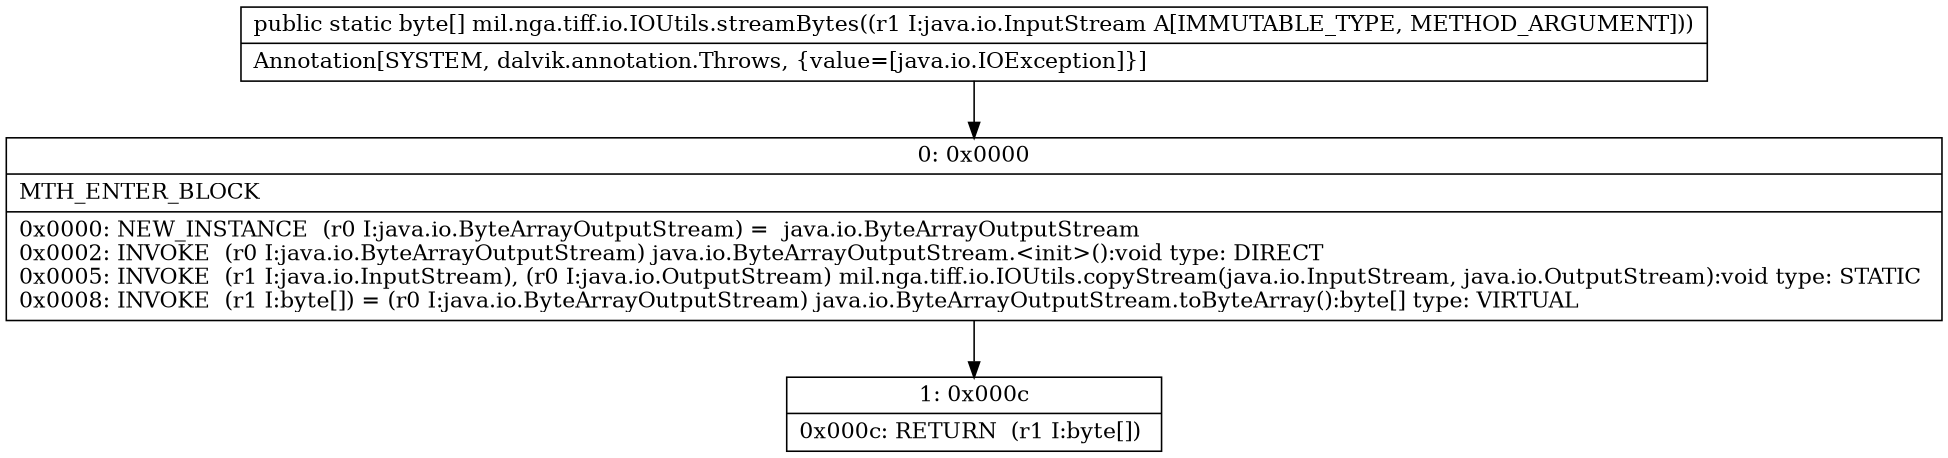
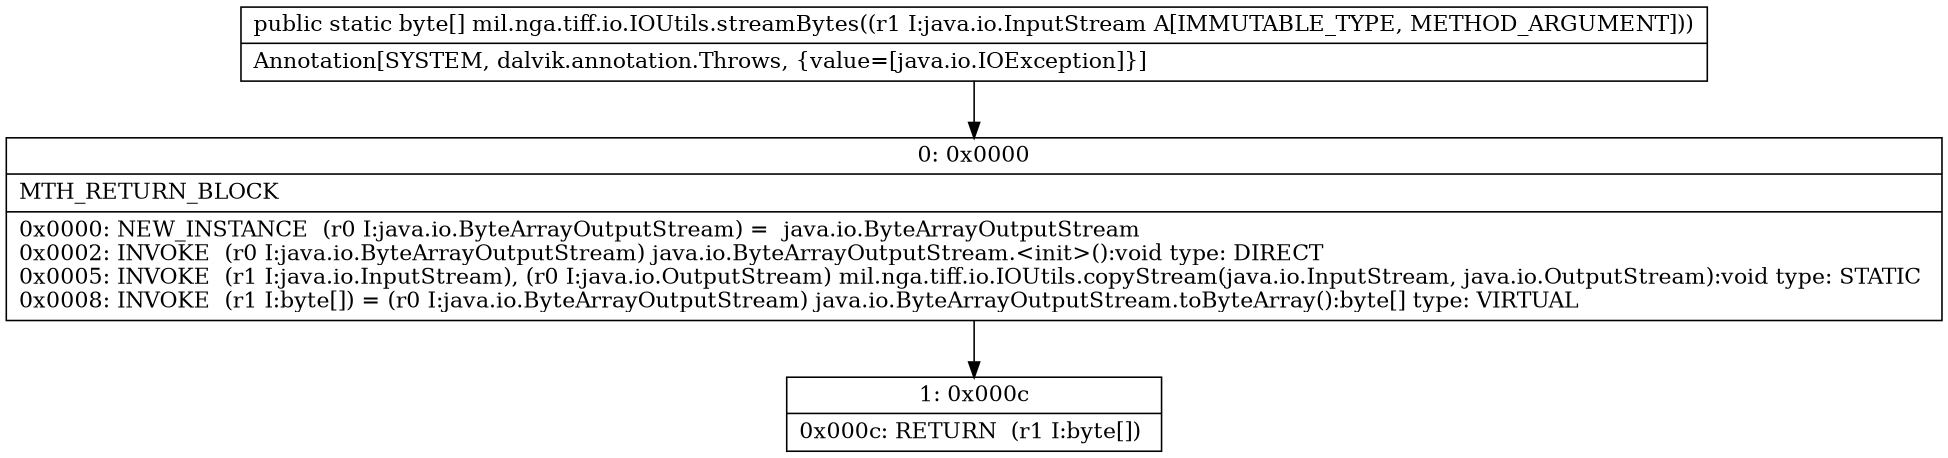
(140, 192) -> (150, 192)
